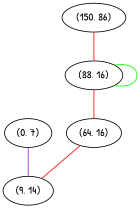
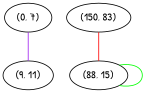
(94, 18) -> (99, 18)
(94, 75) -> (99, 75)
(94, 133) -> none
(28, 191) -> (28, 75)
